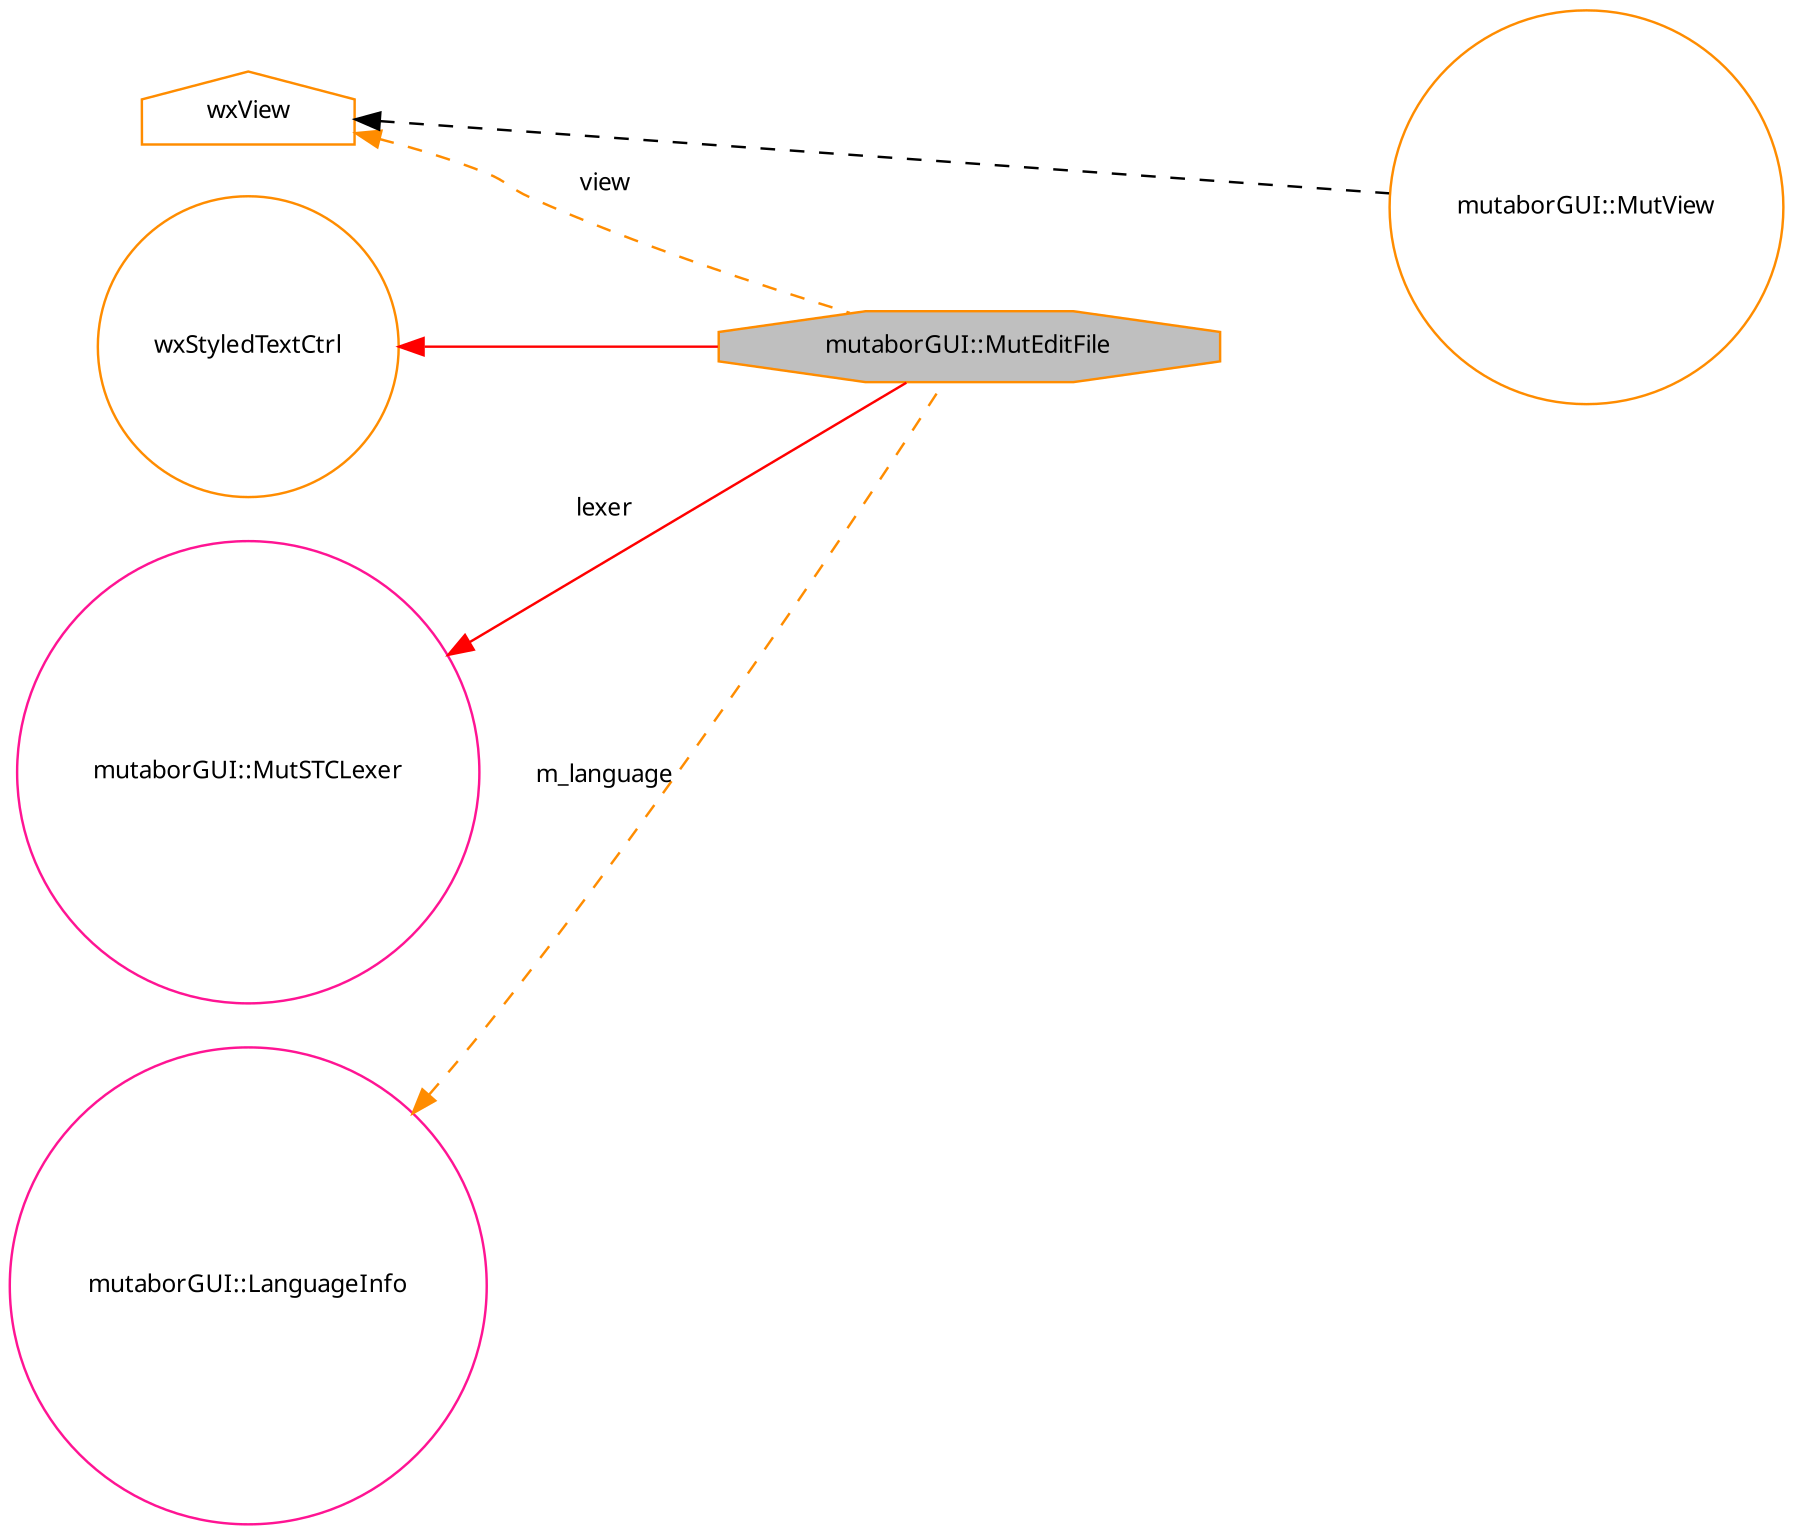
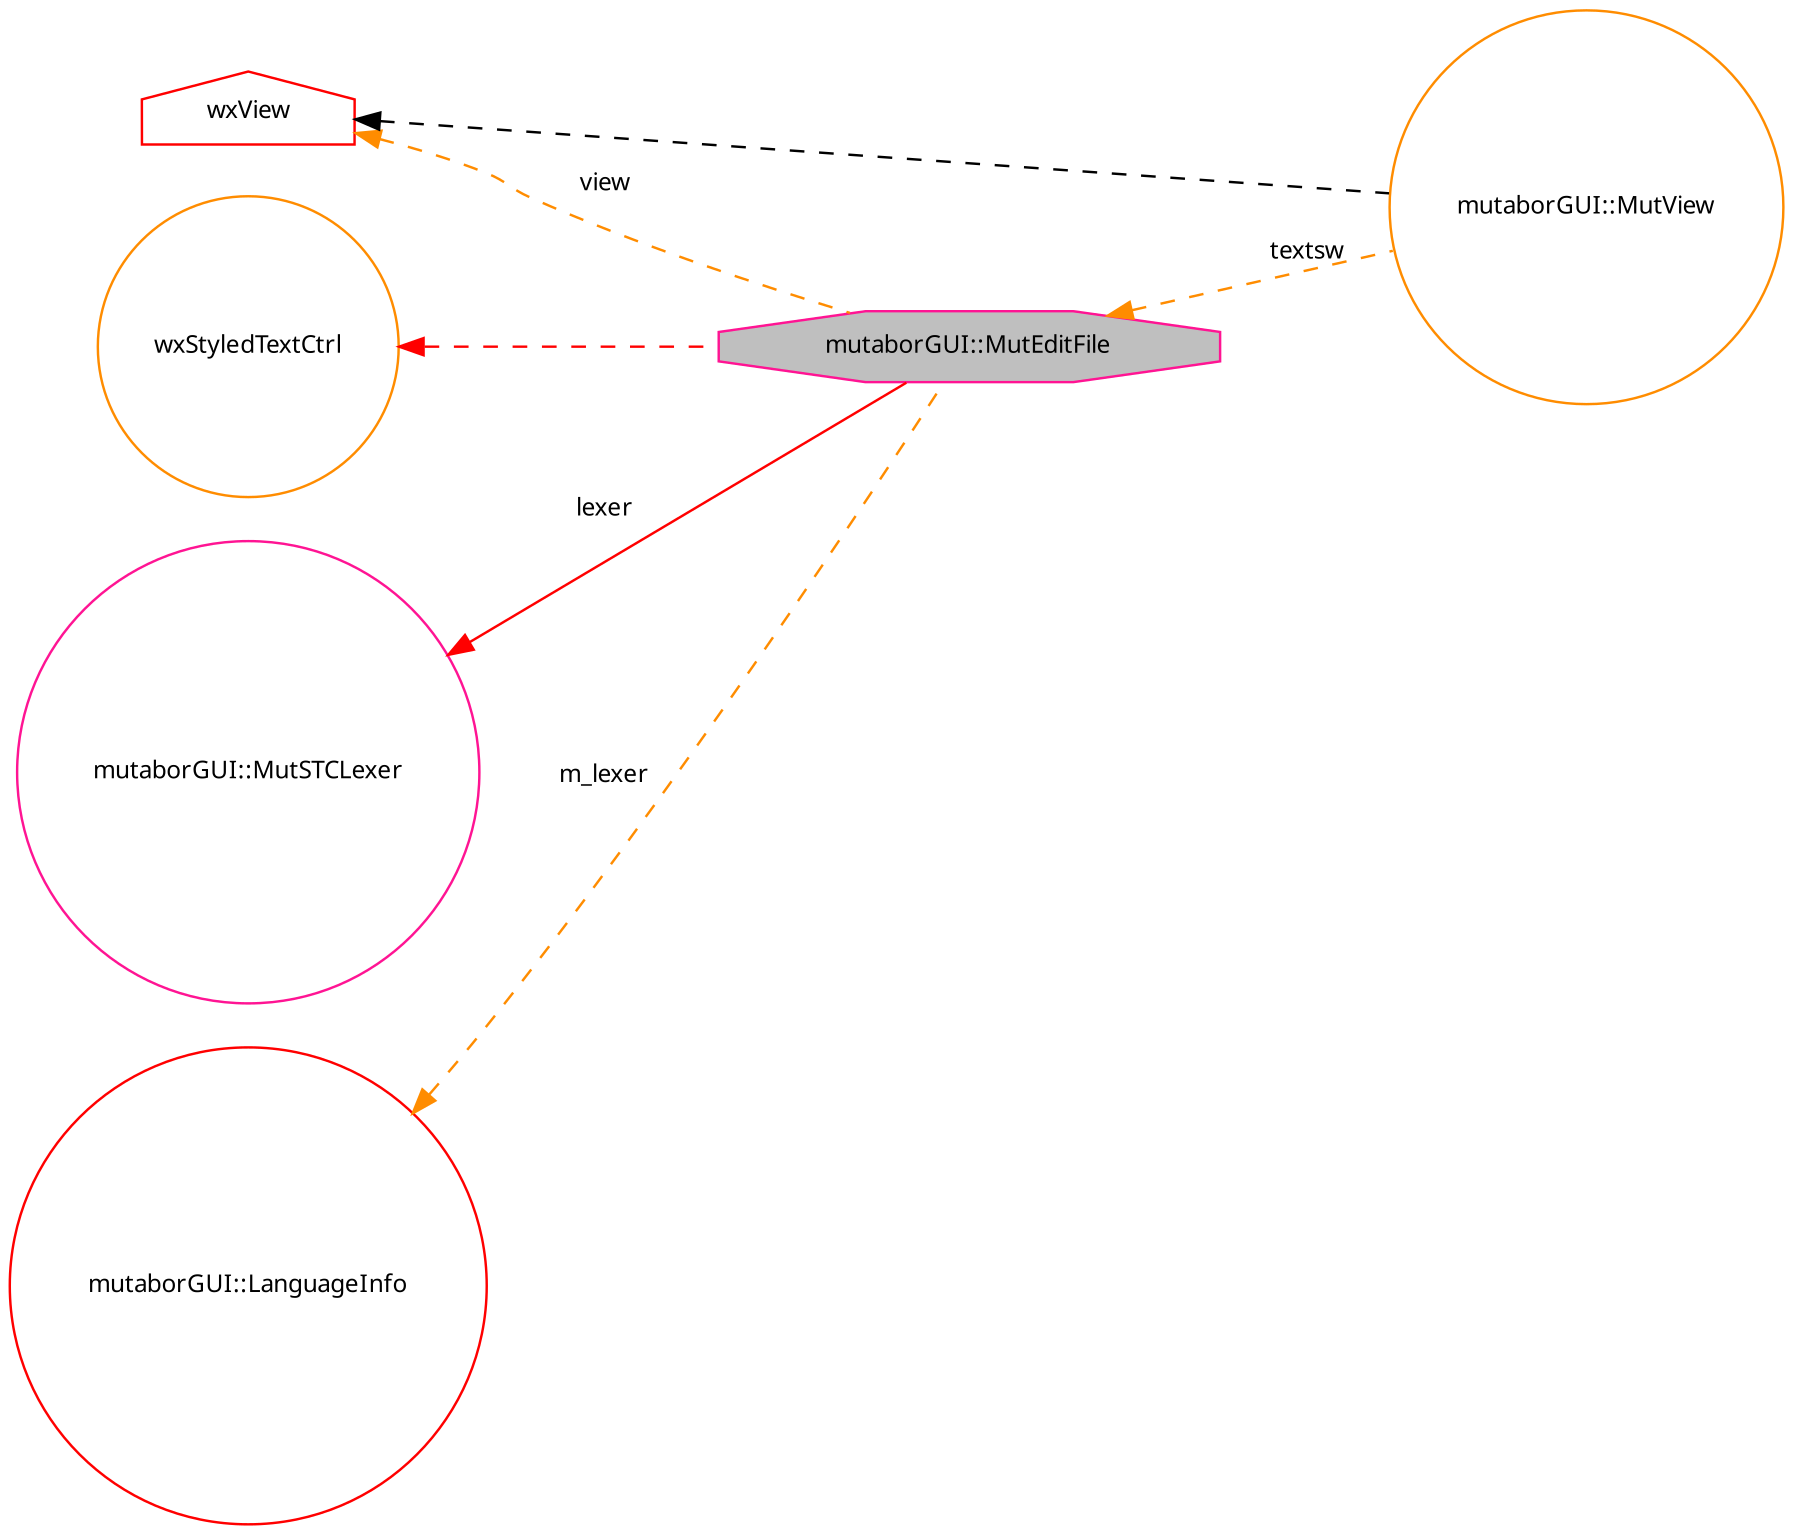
(248, 112) -> (248, 112)
none -> (1262, 281)
(571, 347) -> (571, 347)
(969, 347) -> (969, 347)
(602, 776) -> (602, 776)
(248, 1286) -> (248, 1286)
